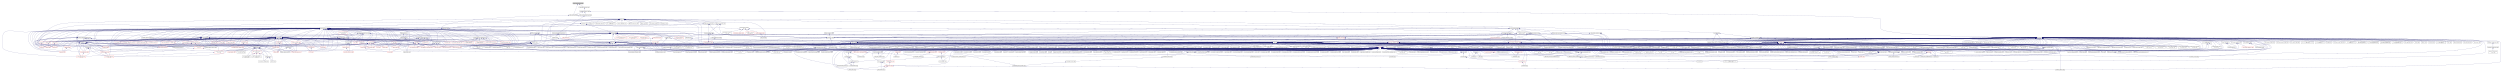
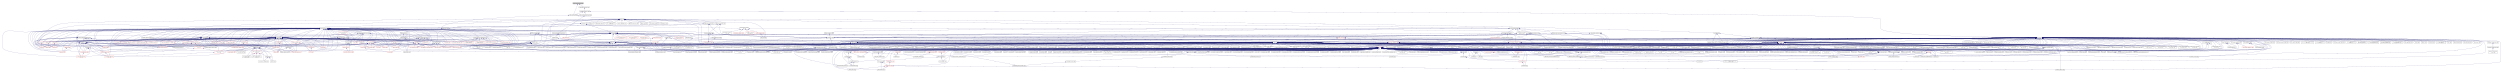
(1828, 47) -> none
